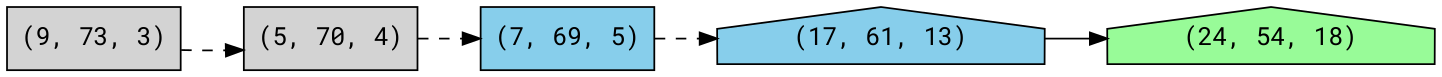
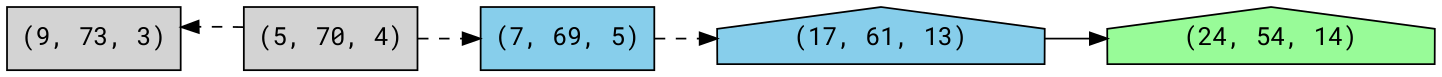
(1271, 39) -> (1271, 39)
(203, 50) -> (221, 27)
